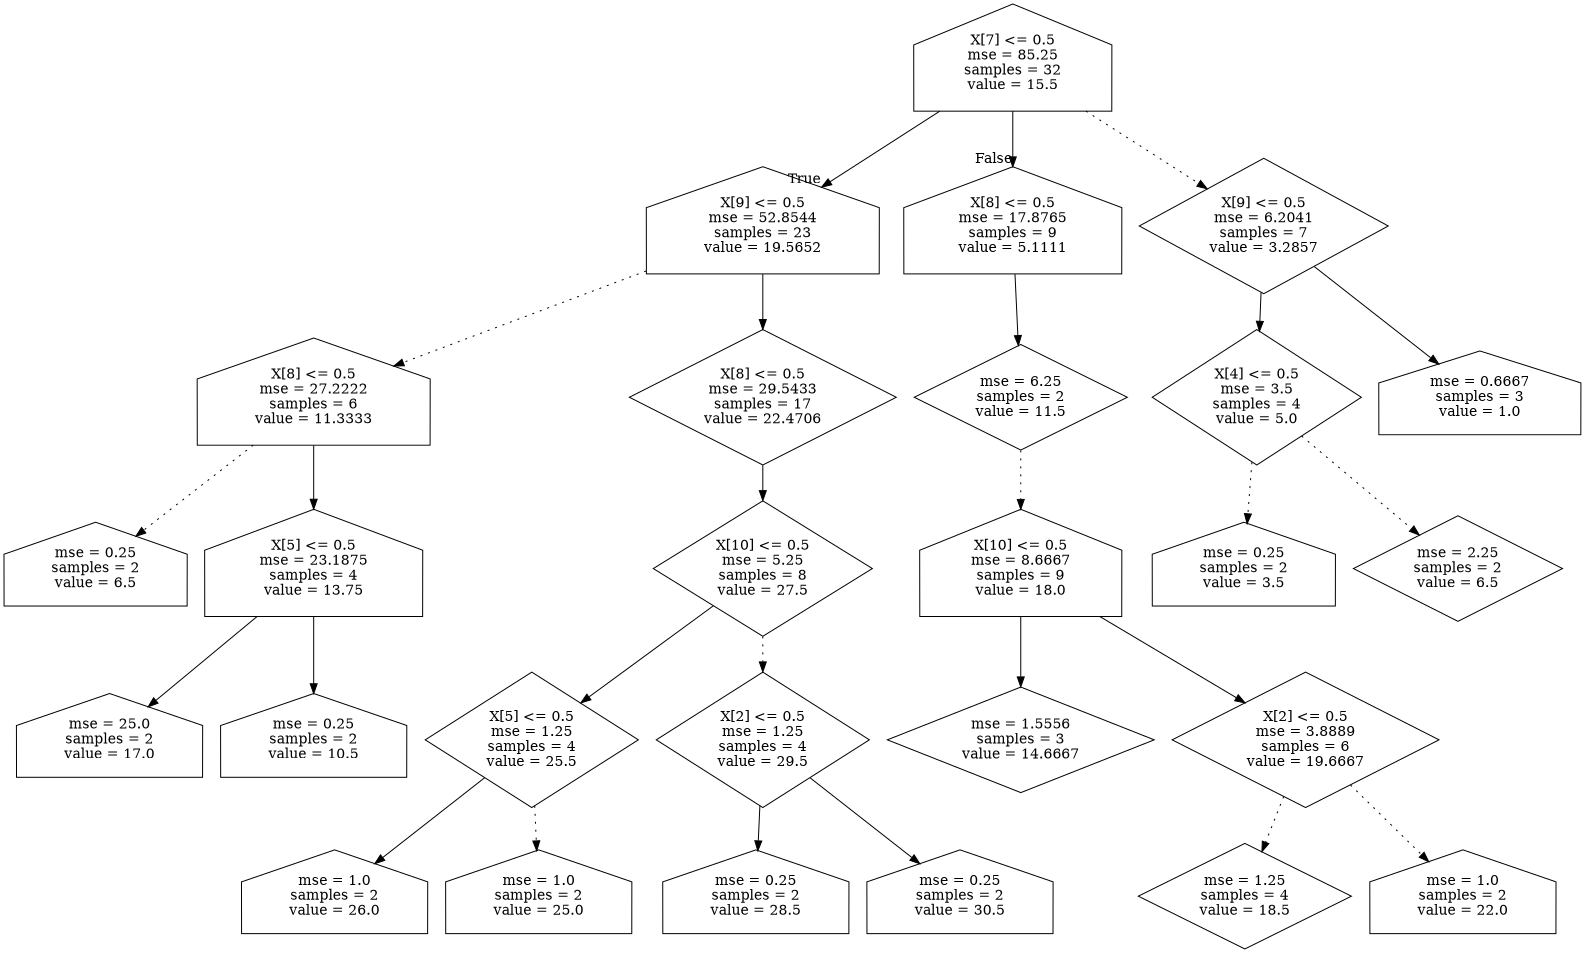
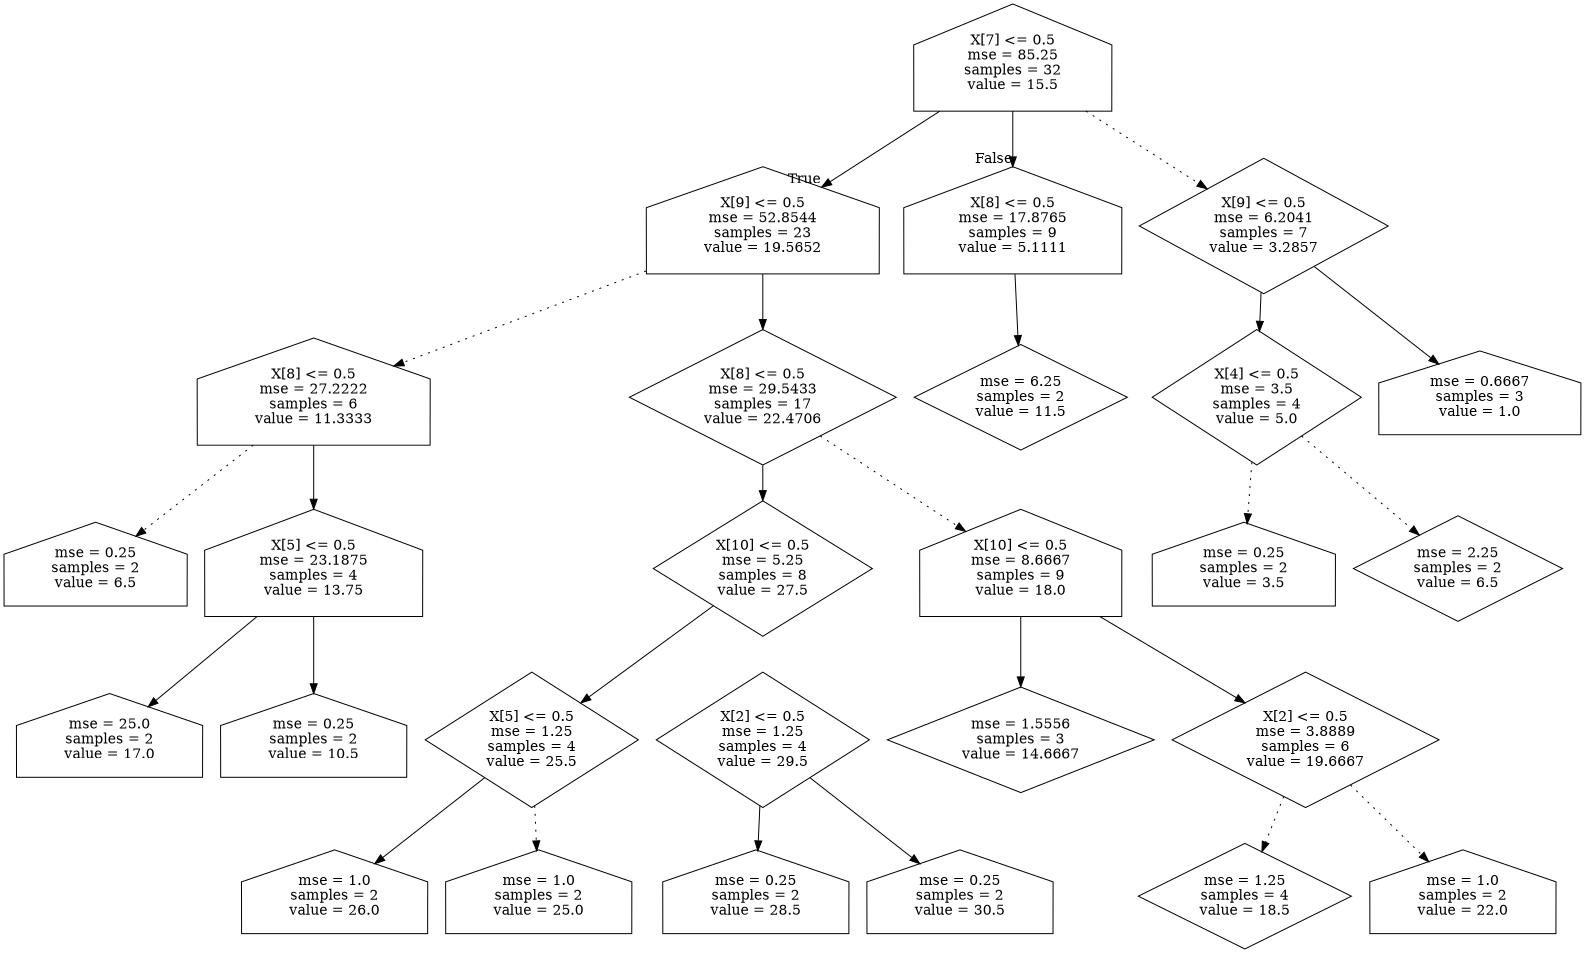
(1021, 475) -> (889, 481)
(763, 649) -> none
